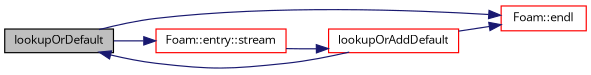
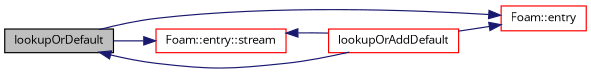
(544, 18) -> (544, 18)
(301, 49) -> (313, 33)
